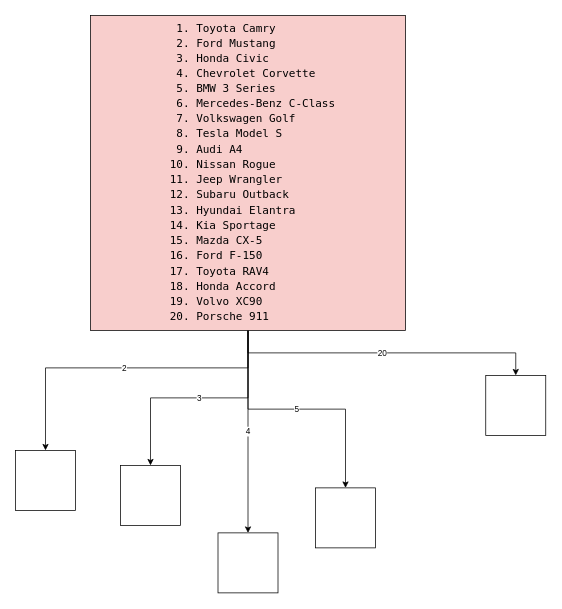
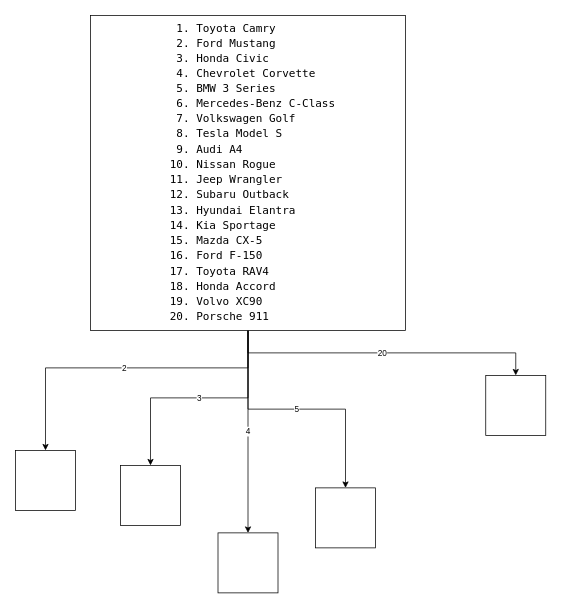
(248, 173) -> (248, 173)
